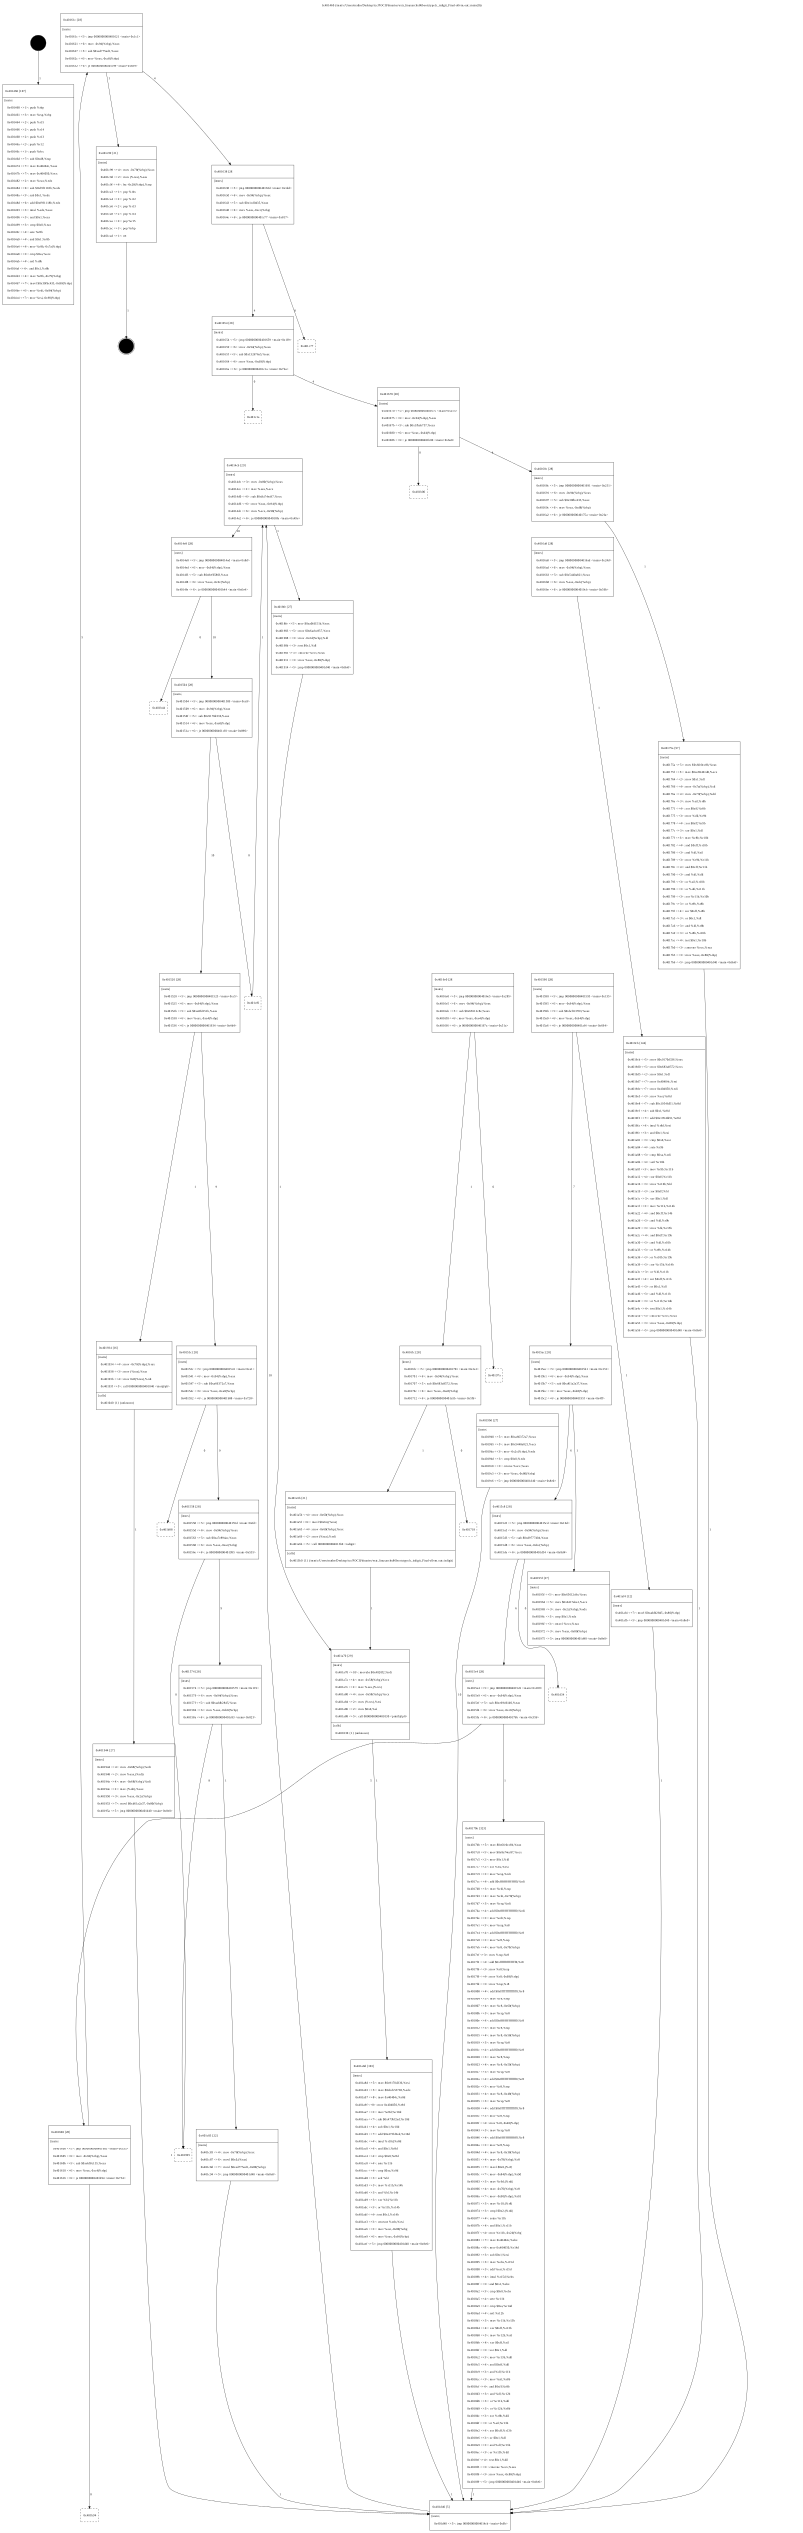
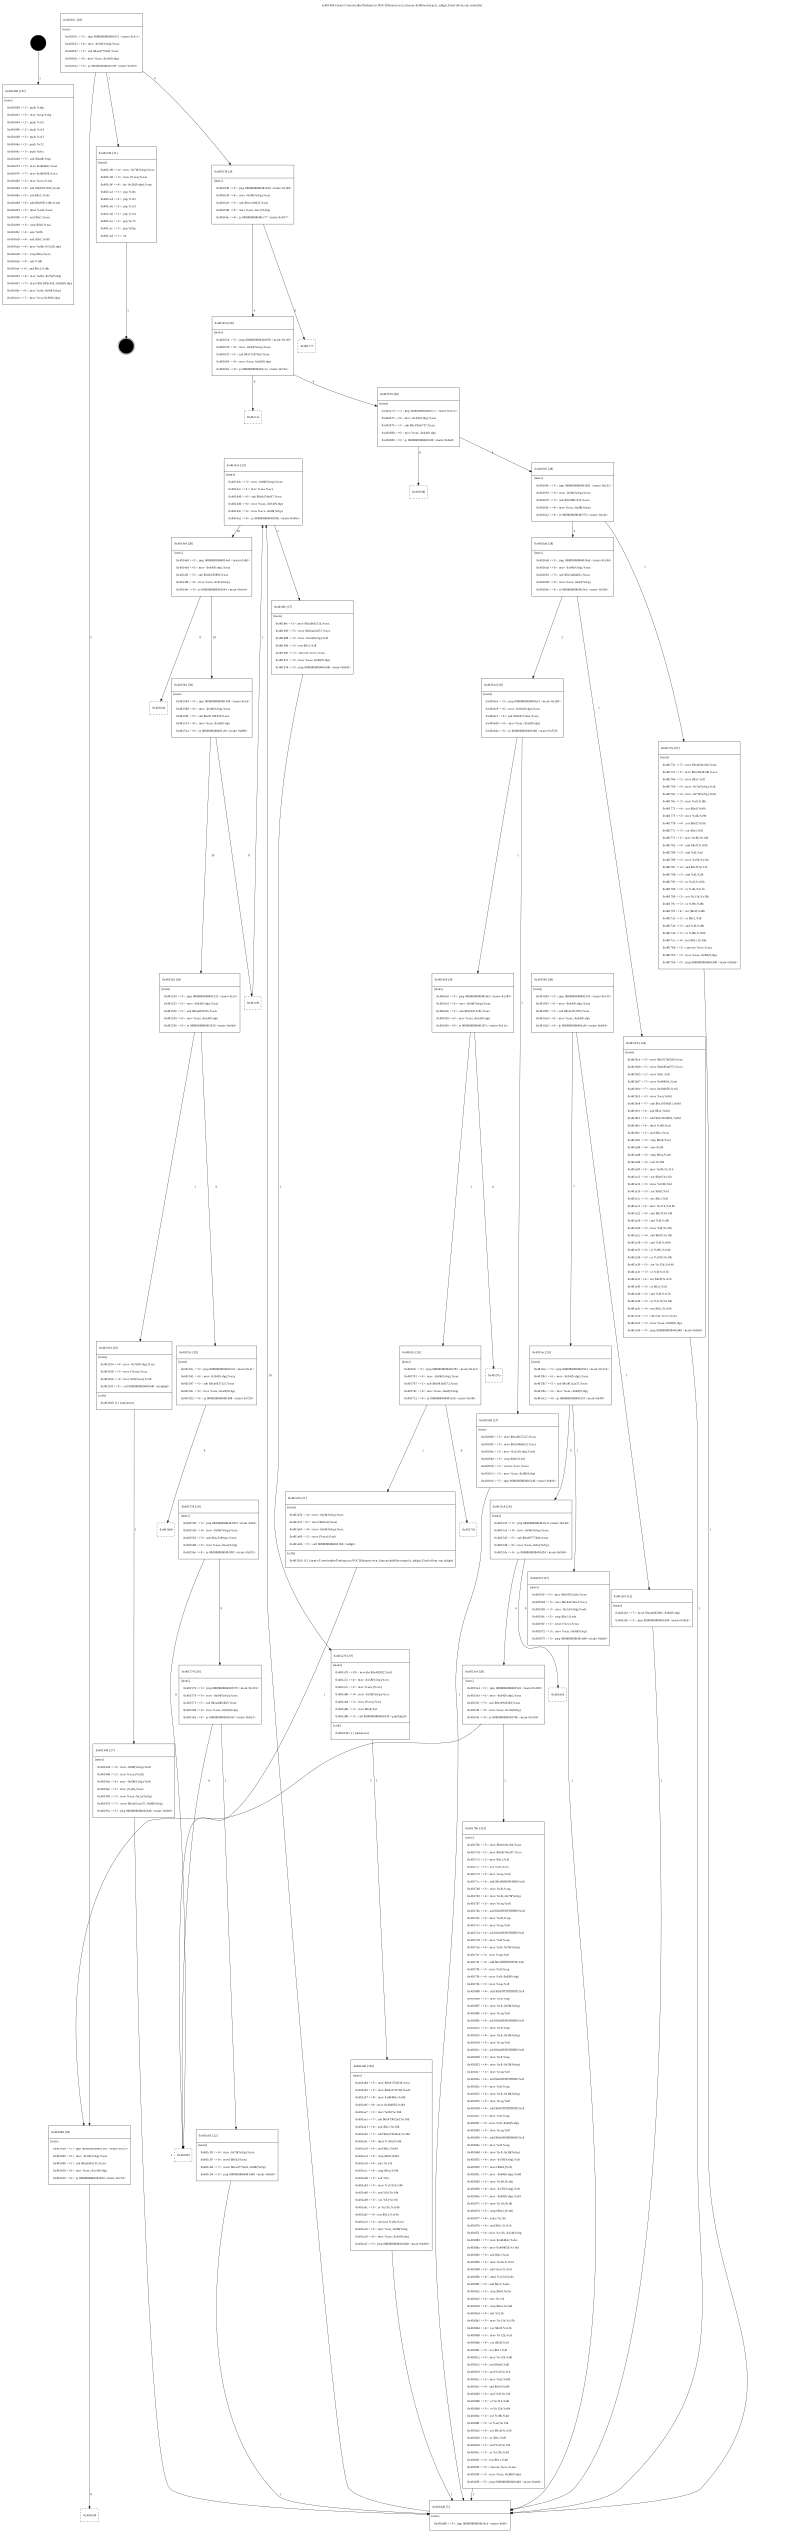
none -> (573, 528)
none -> (522, 708)
(81, 1100) -> (89, 1098)
(218, 1451) -> none
(370, 1607) -> (187, 1840)
(459, 1695) -> (459, 1695)
none -> (591, 2091)
